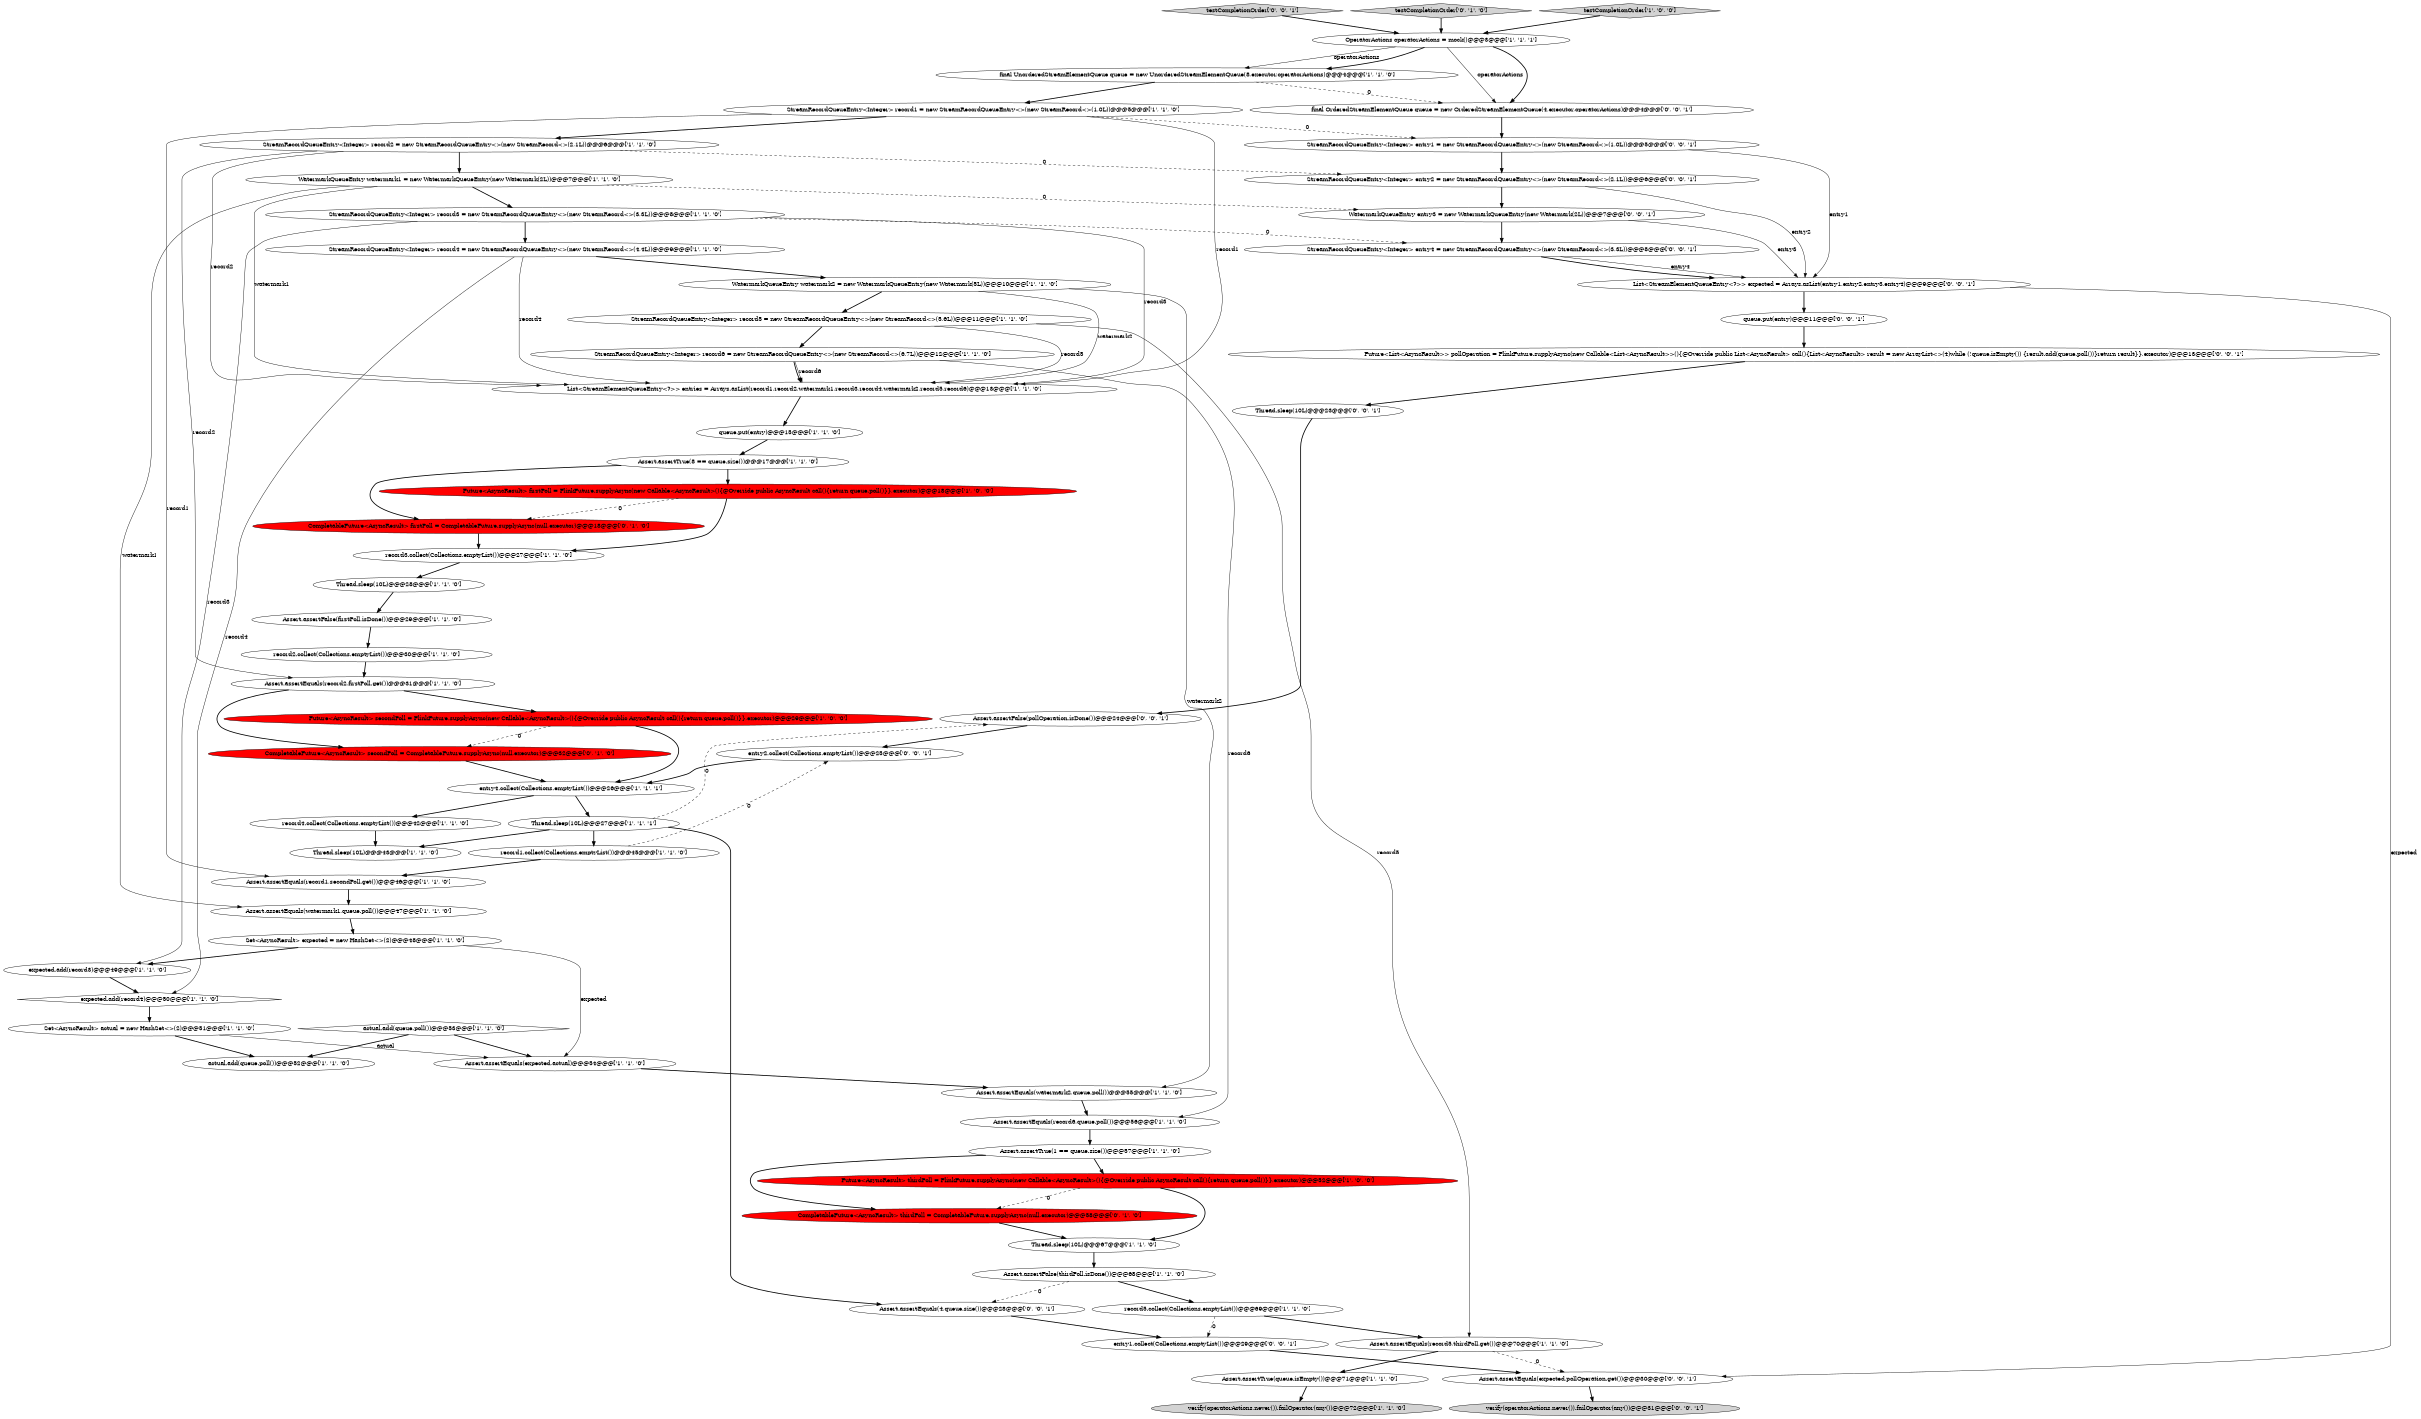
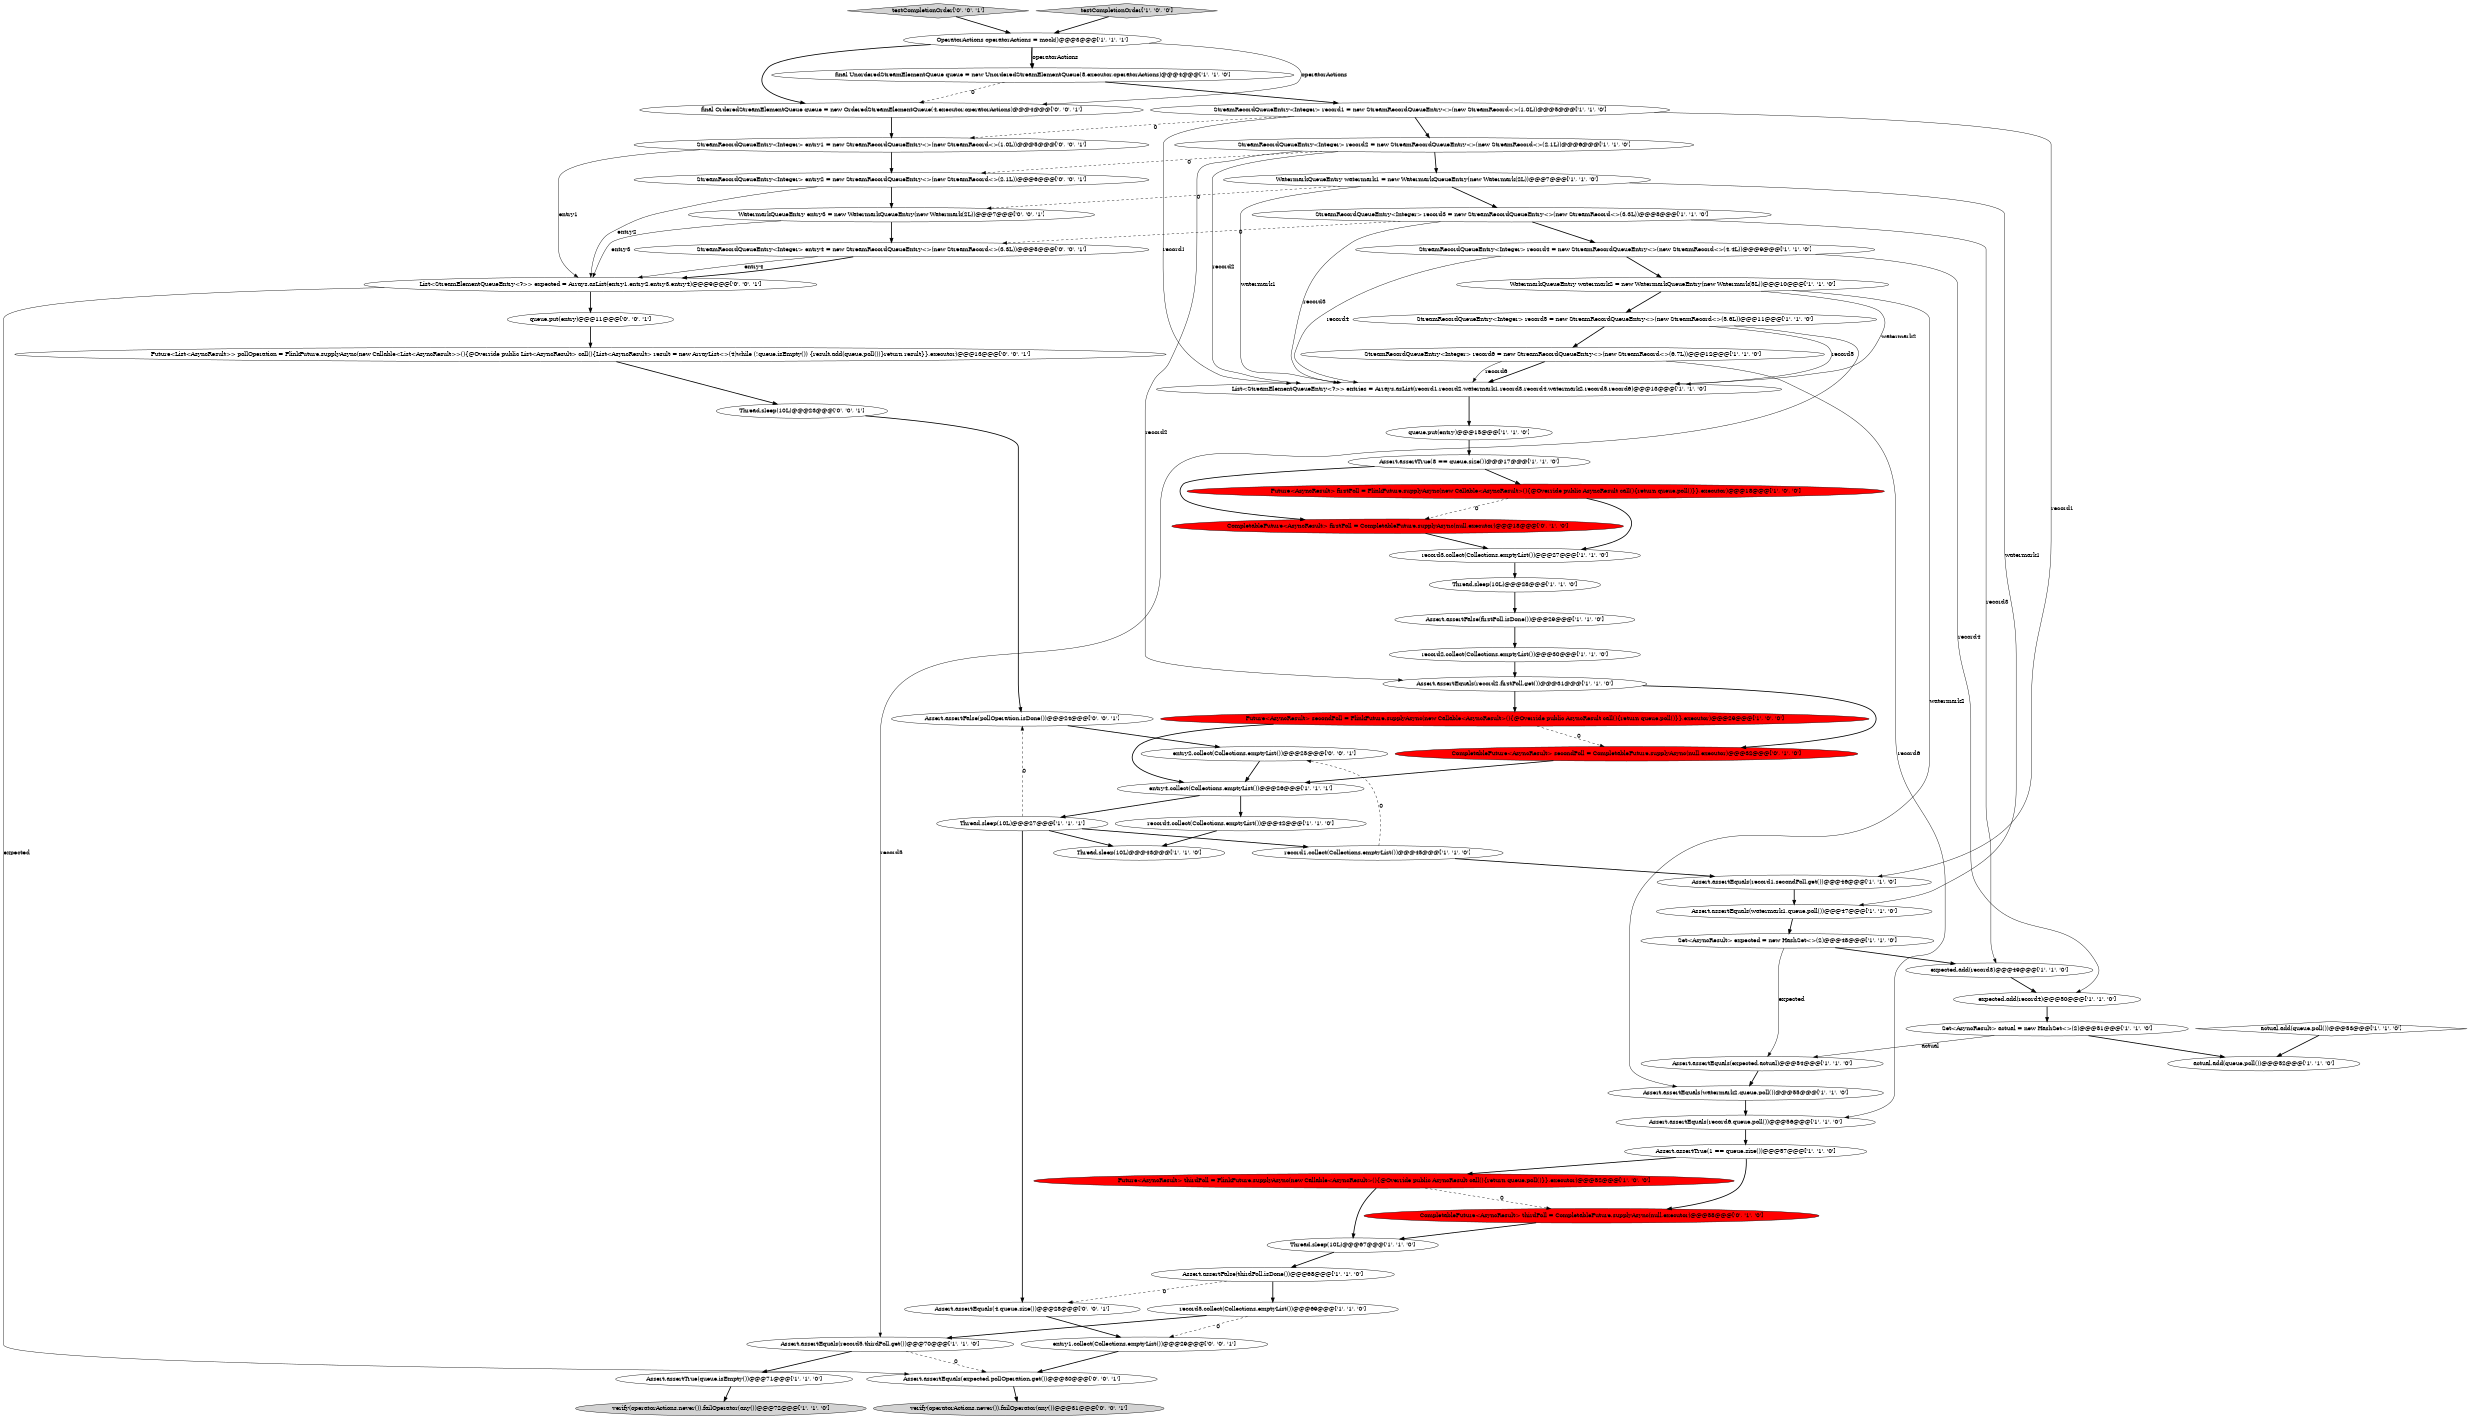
(1441, 11) -> none
(149, 999) -> (2047, 999)
(491, 1045) -> none
